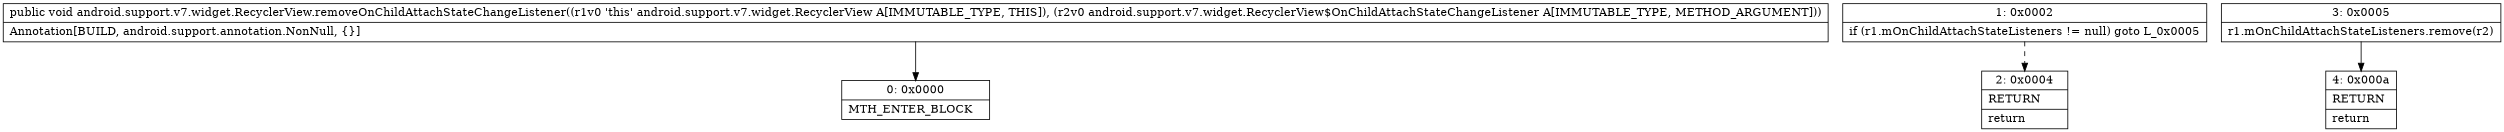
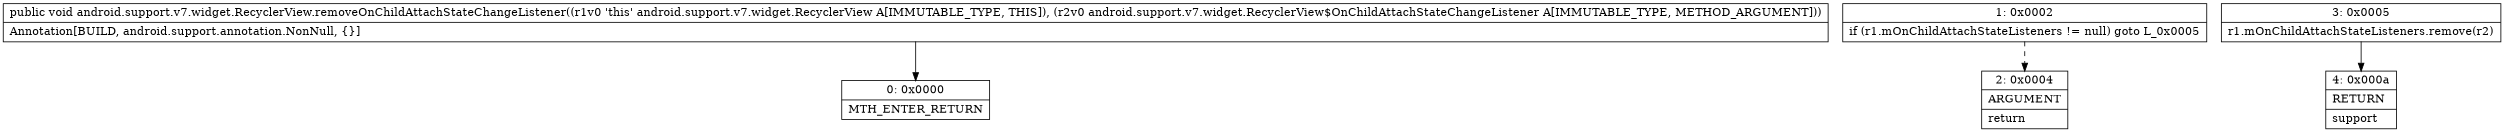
(2015, 99) -> (2025, 99)
(911, 109) -> (916, 109)
(2351, 119) -> (2355, 119)
